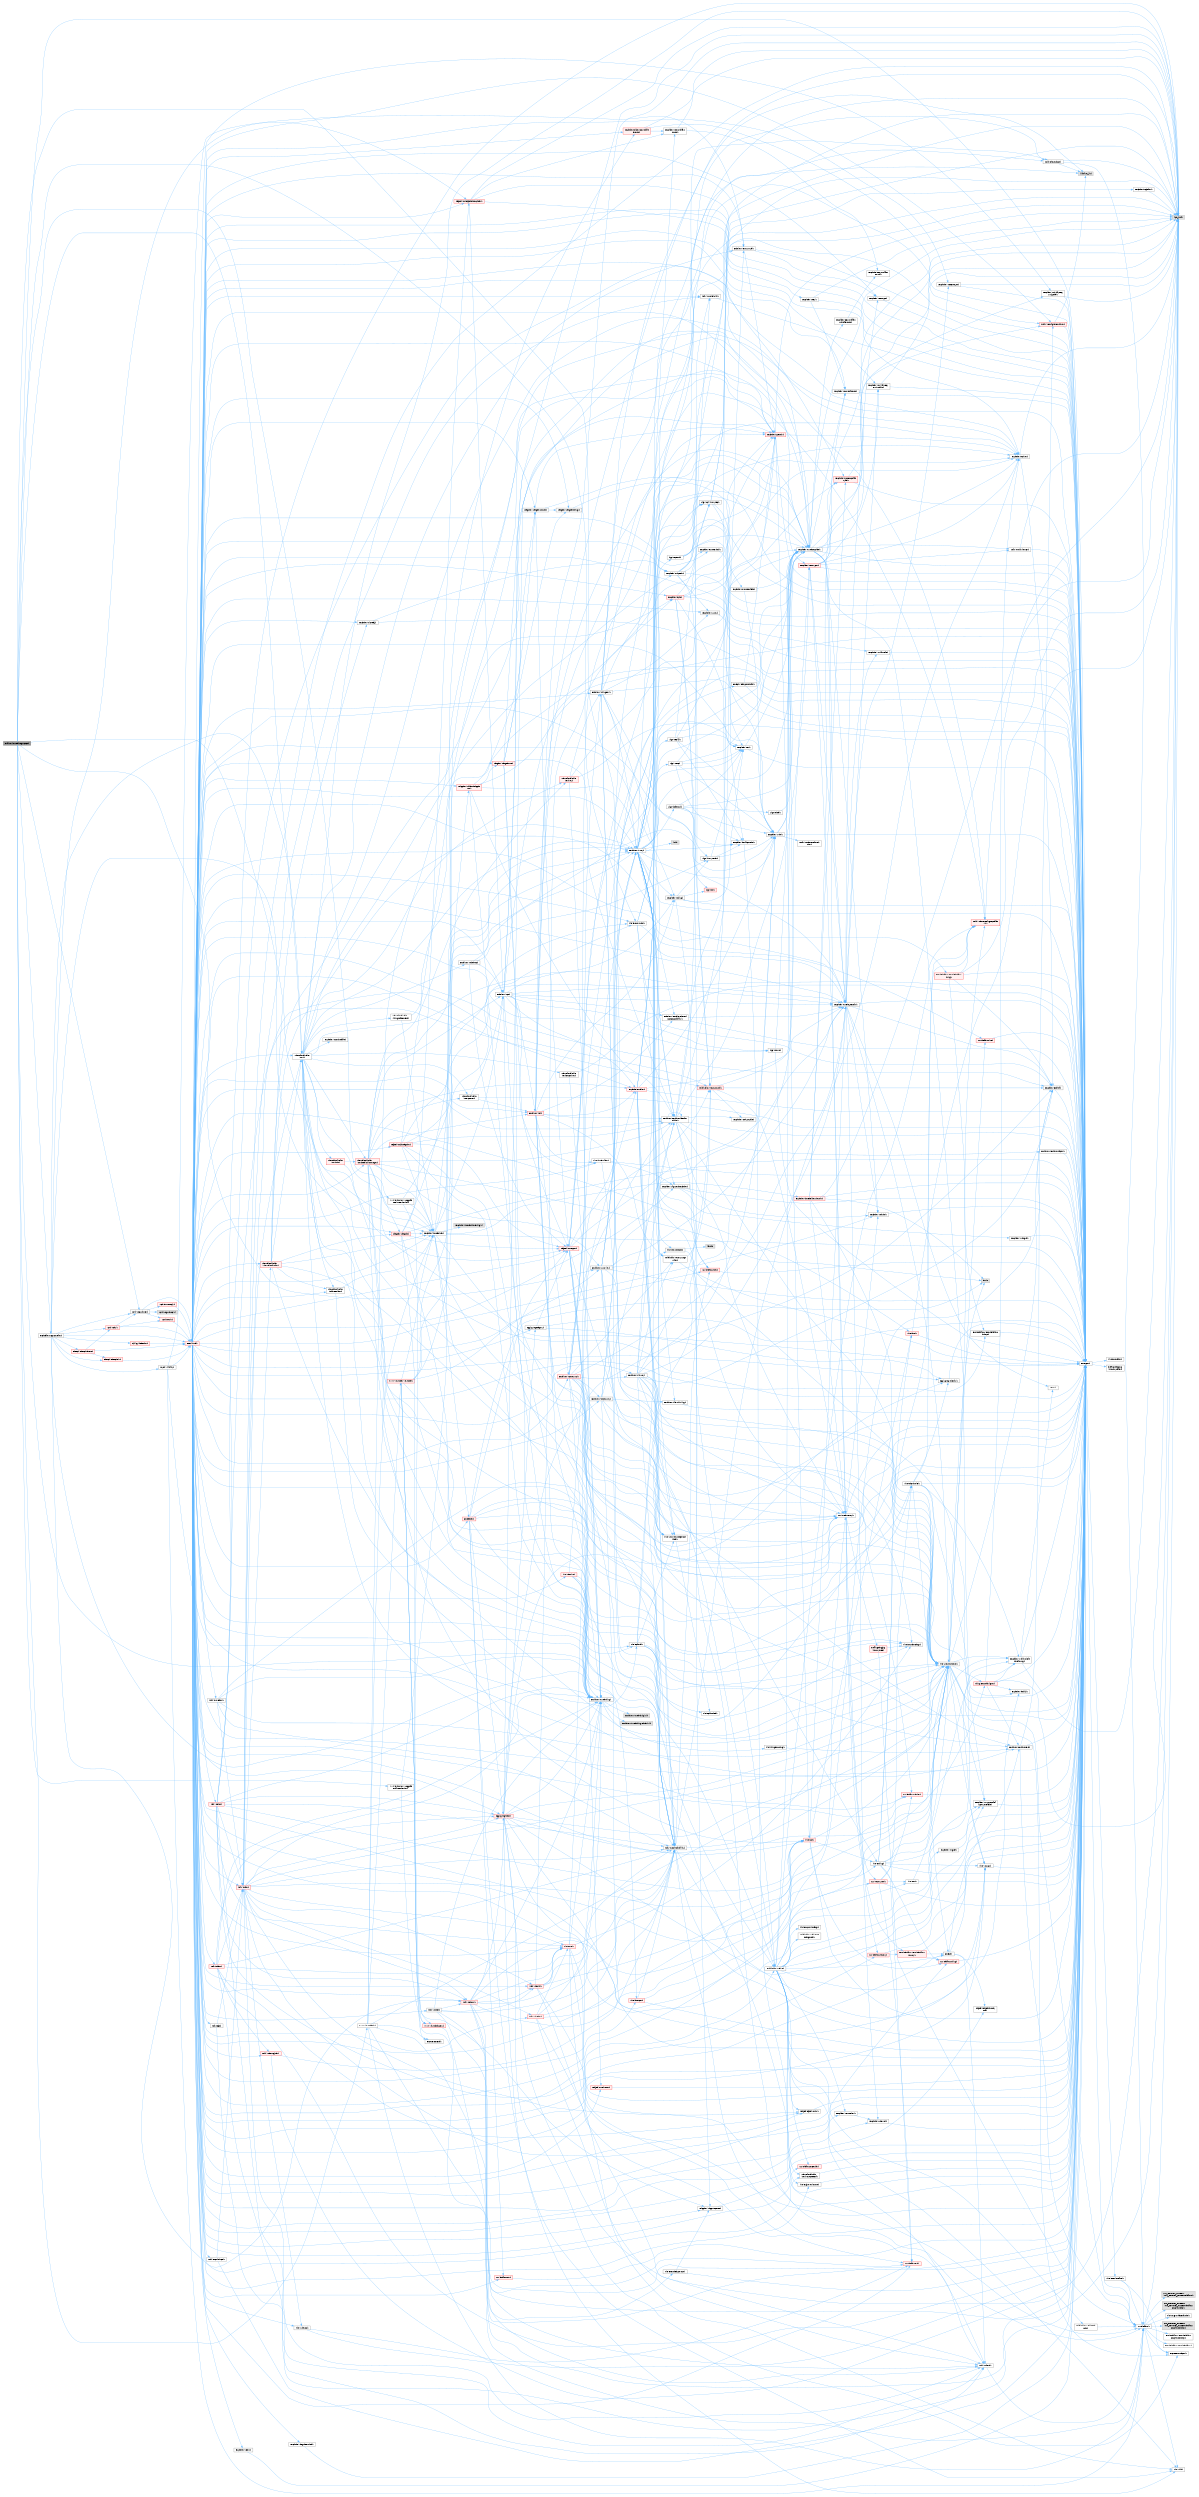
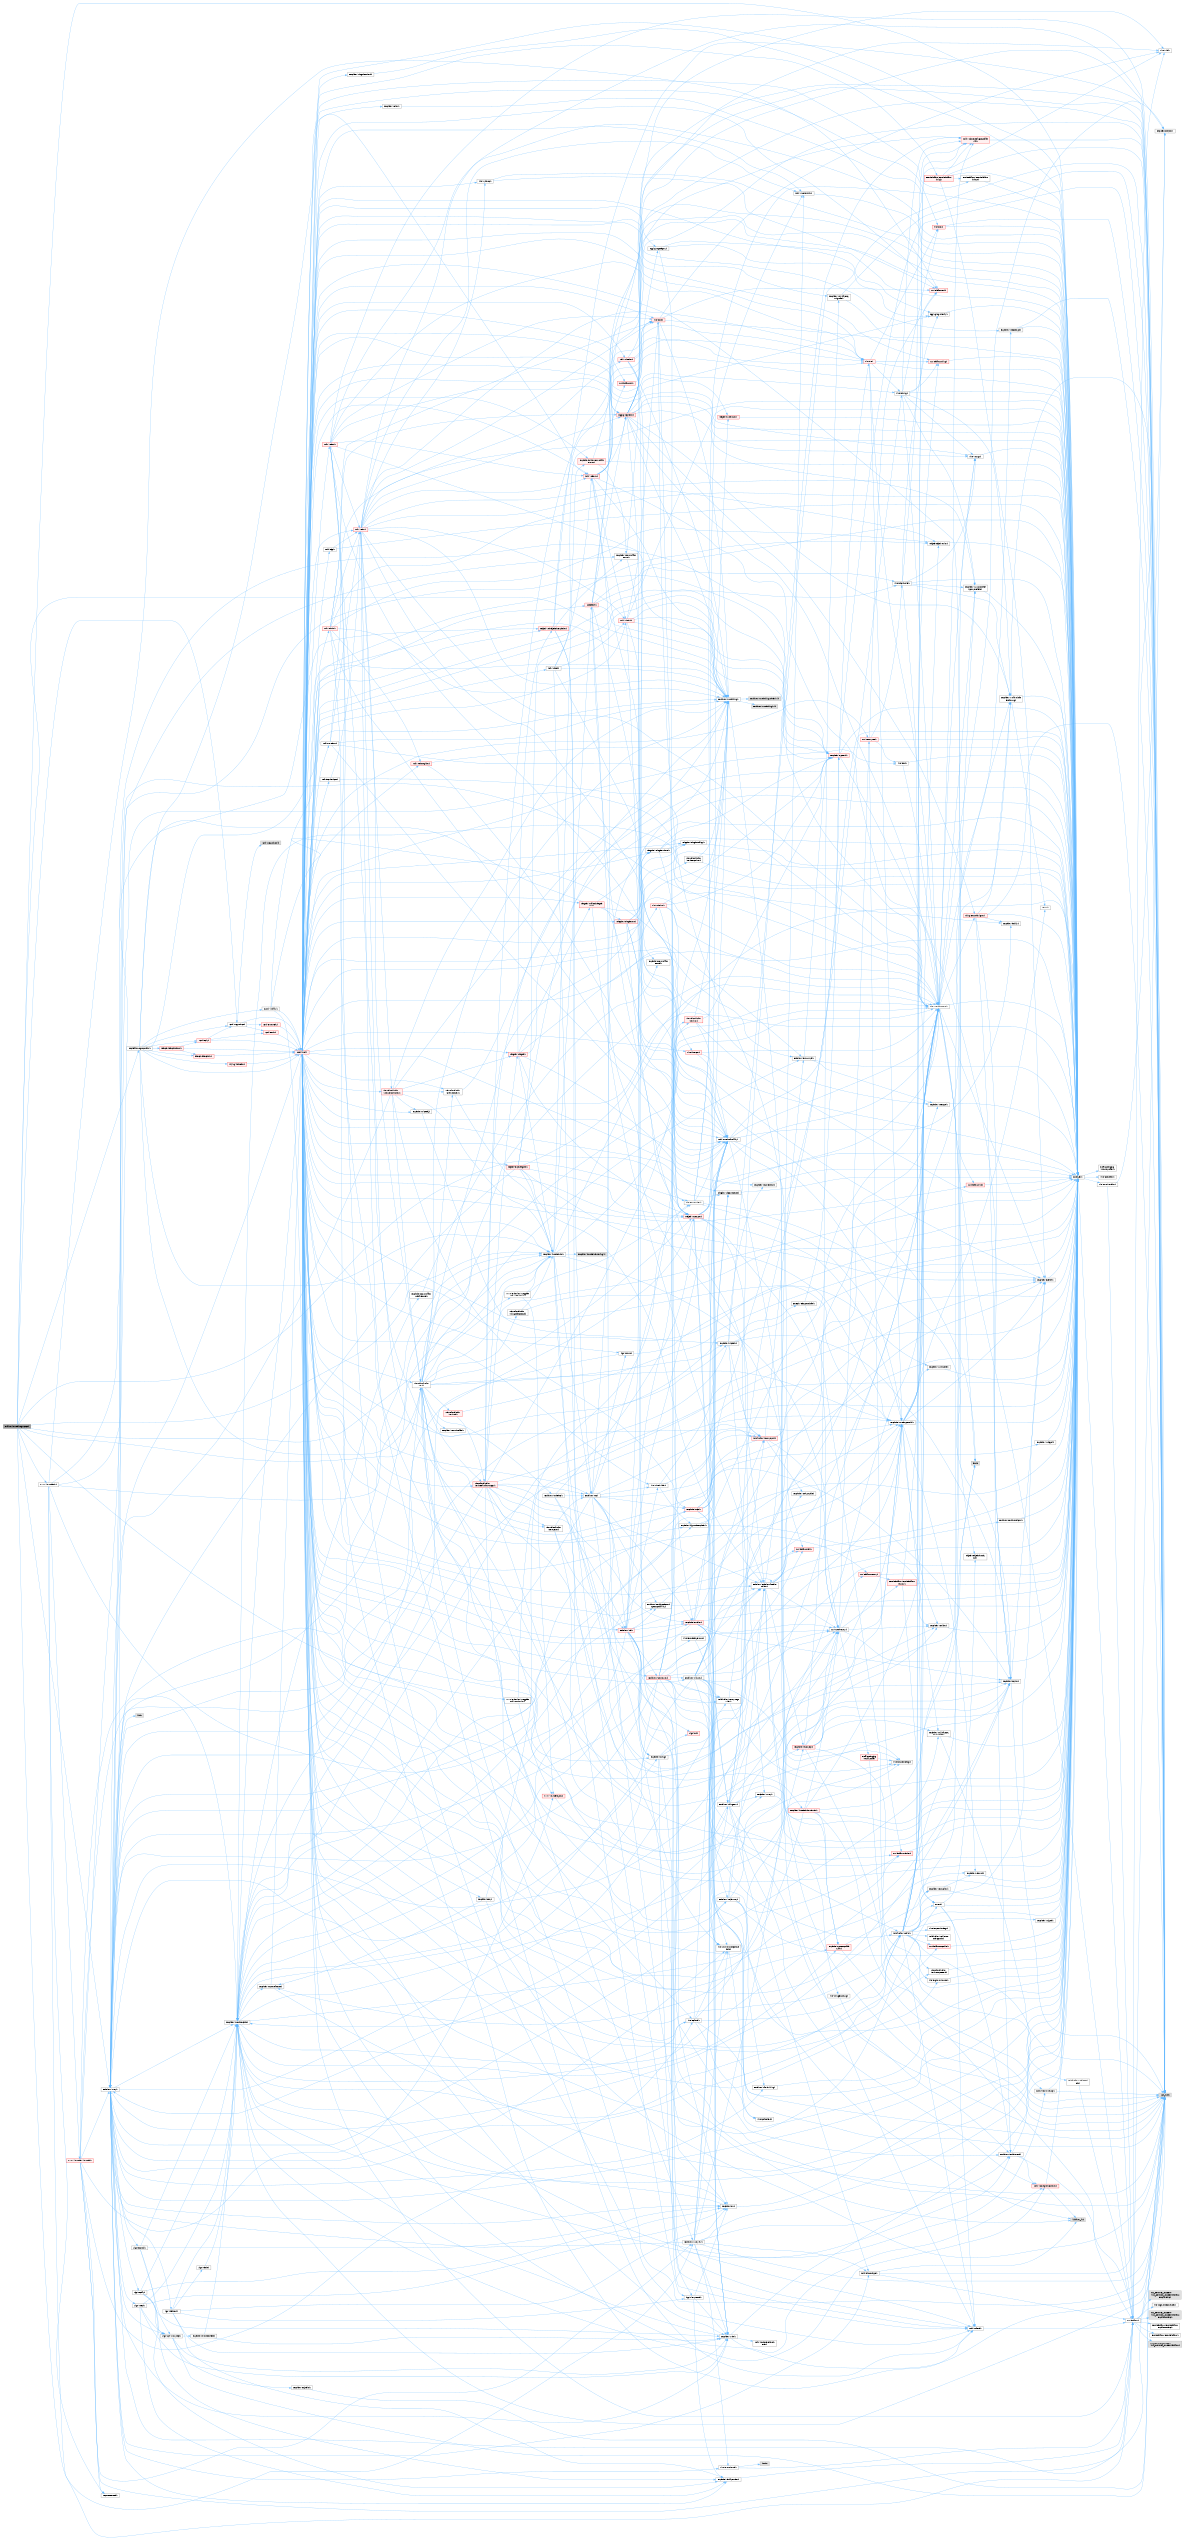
(214, 273) -> (286, 1521)
